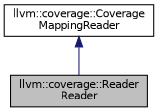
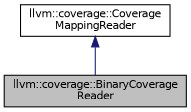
(79, 91) -> (95, 91)
